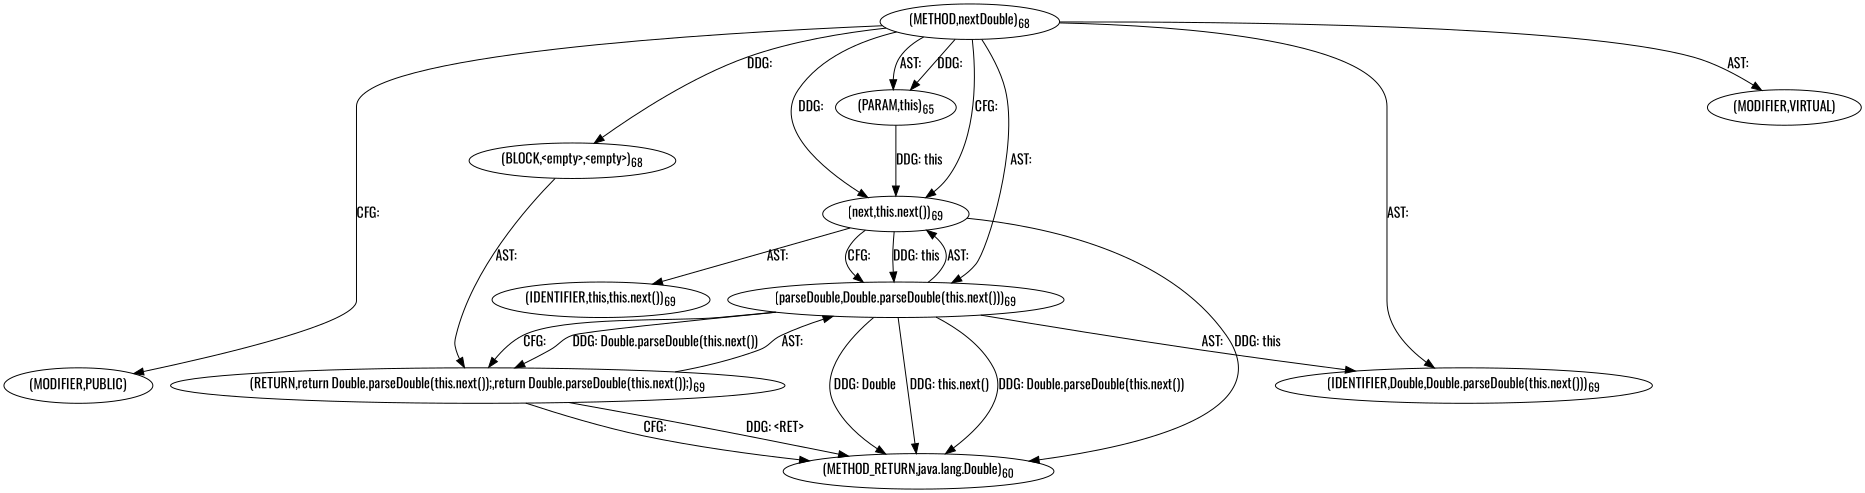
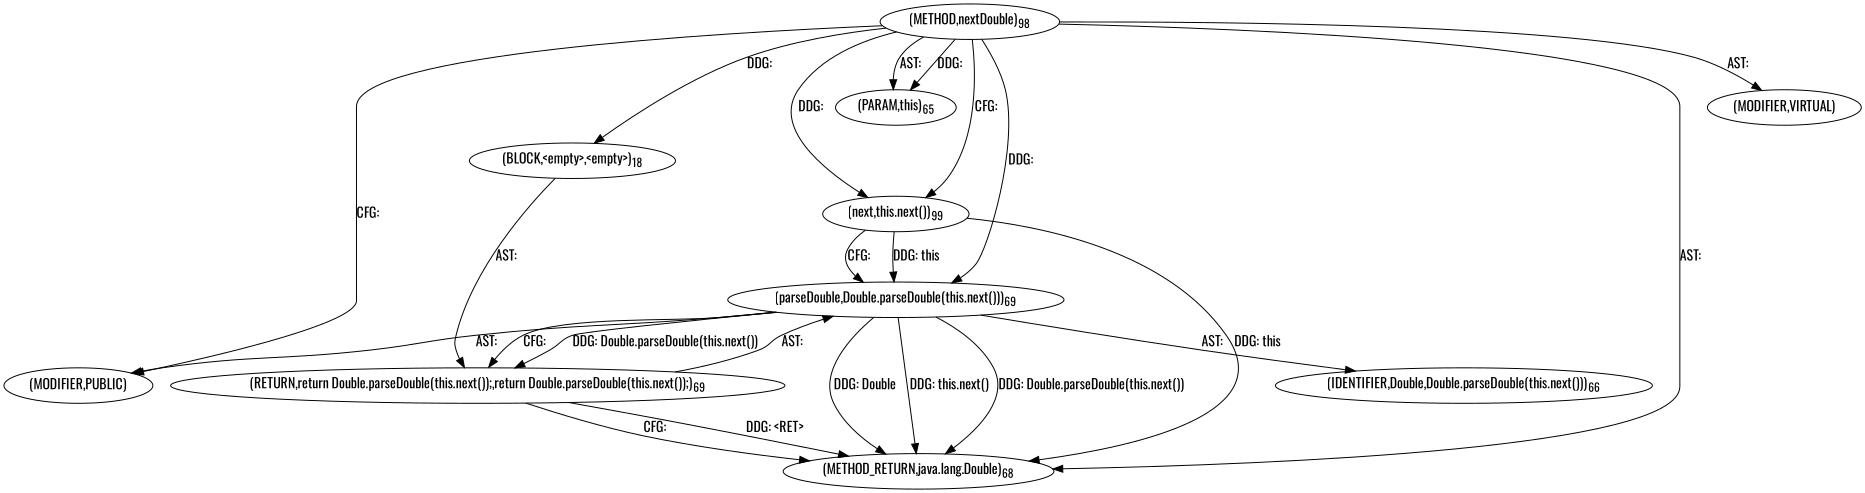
(1025, 20) -> (1025, 20)
(1364, 74) -> (1680, 245)
(896, 156) -> none
(638, 159) -> (638, 159)
(1023, 161) -> (1023, 161)
(938, 213) -> (938, 213)
(946, 261) -> (475, 335)
(601, 300) -> none
(1595, 384) -> (1595, 384)
(1008, 470) -> (1008, 470)
